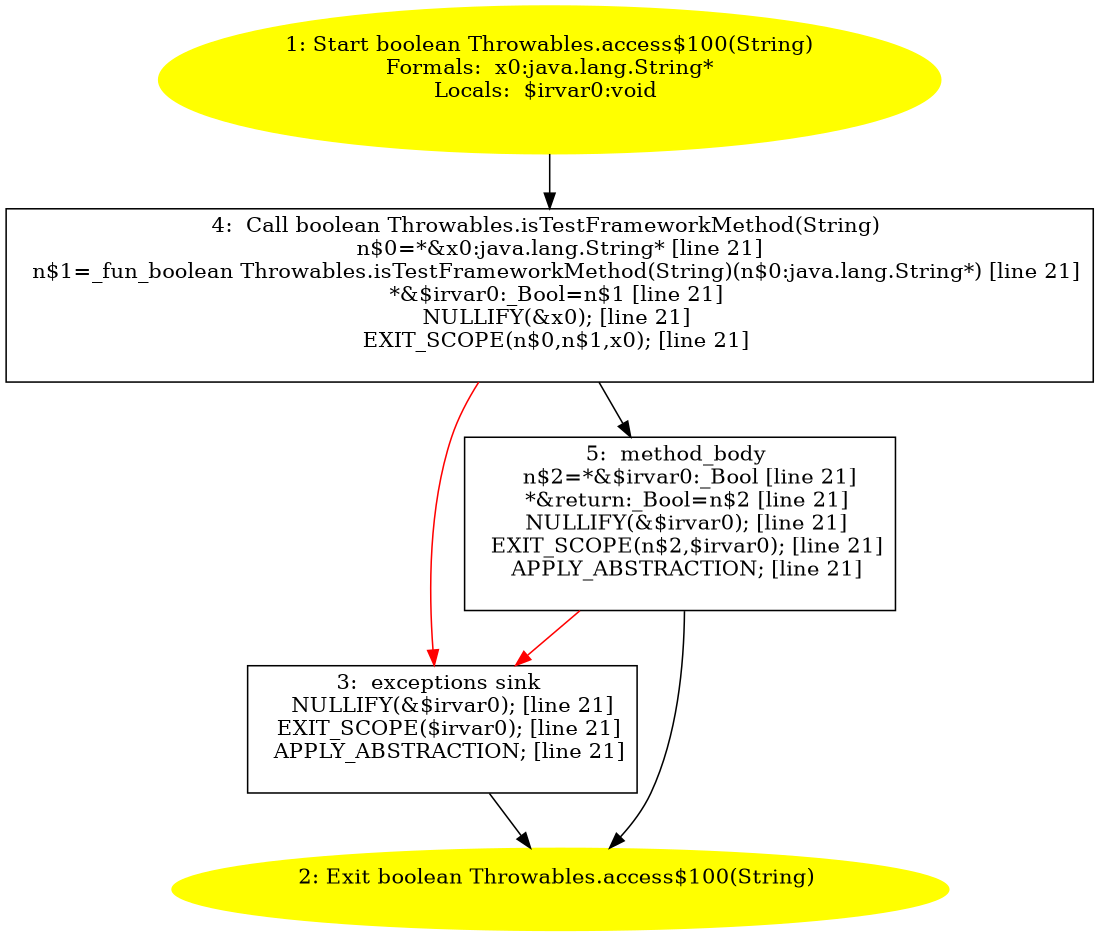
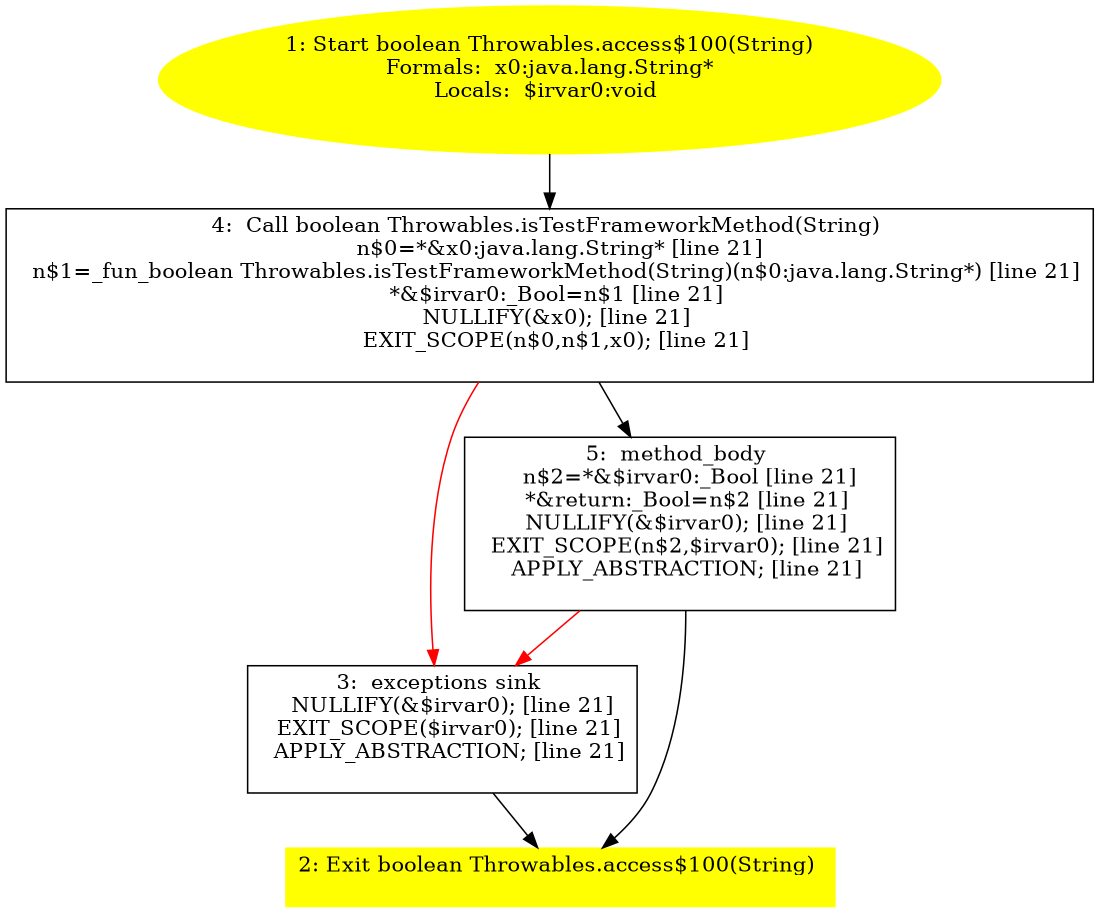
(560, 889) -> (560, 877)
